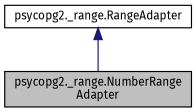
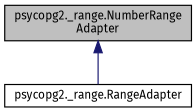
(98, 56) -> (98, 69)
